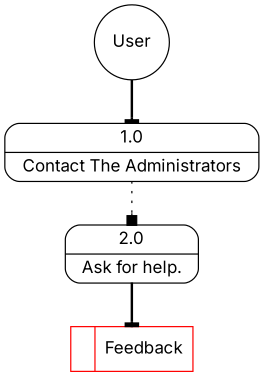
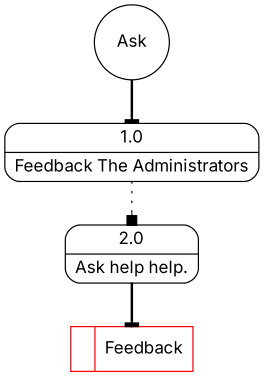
(132, 42) -> (132, 42)
(132, 166) -> (132, 166)
(132, 268) -> (132, 268)
